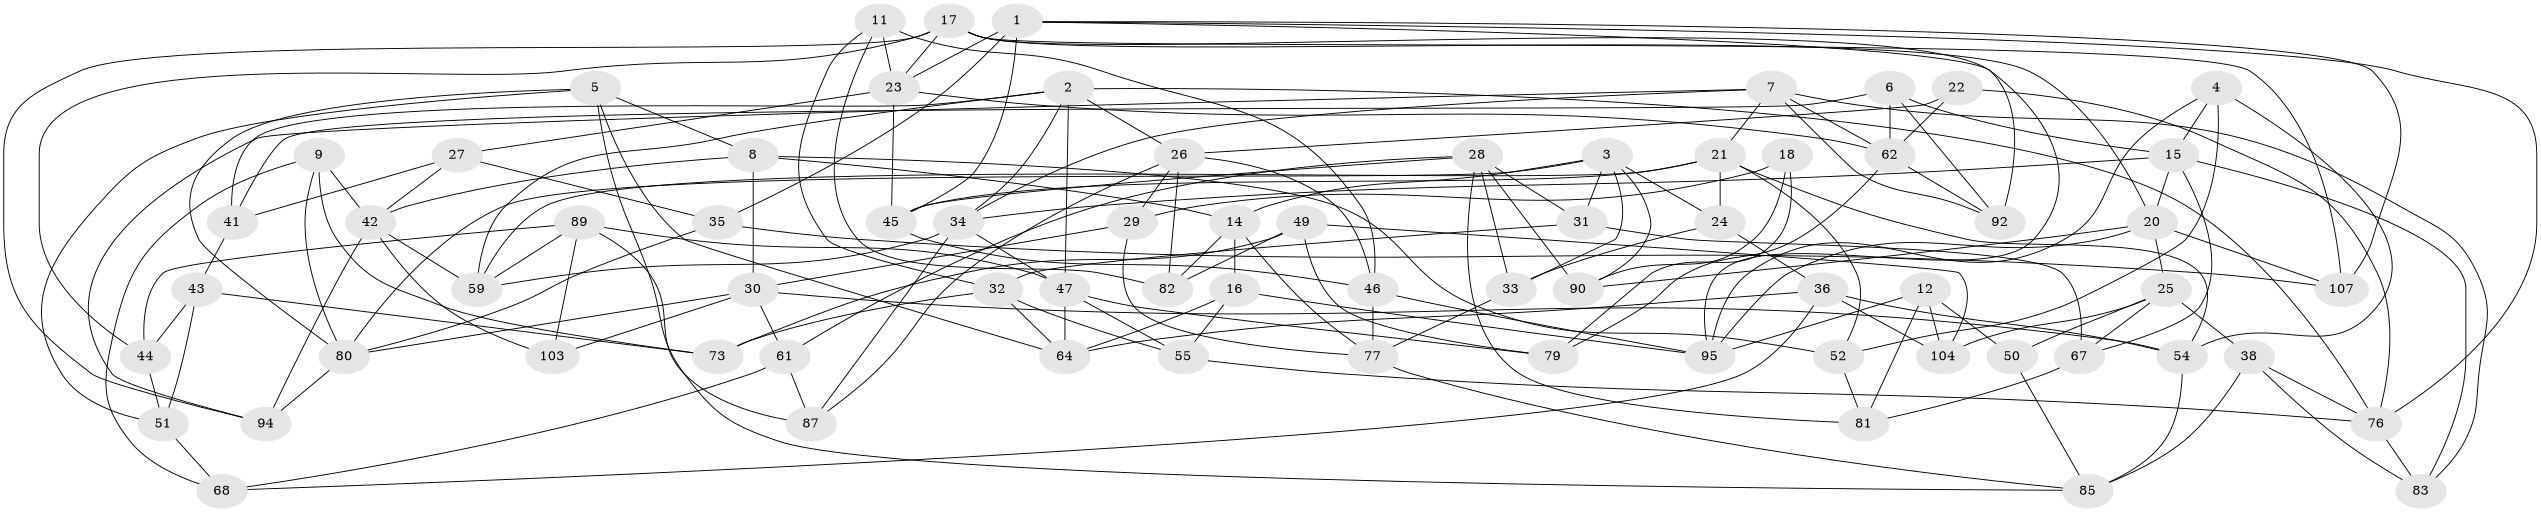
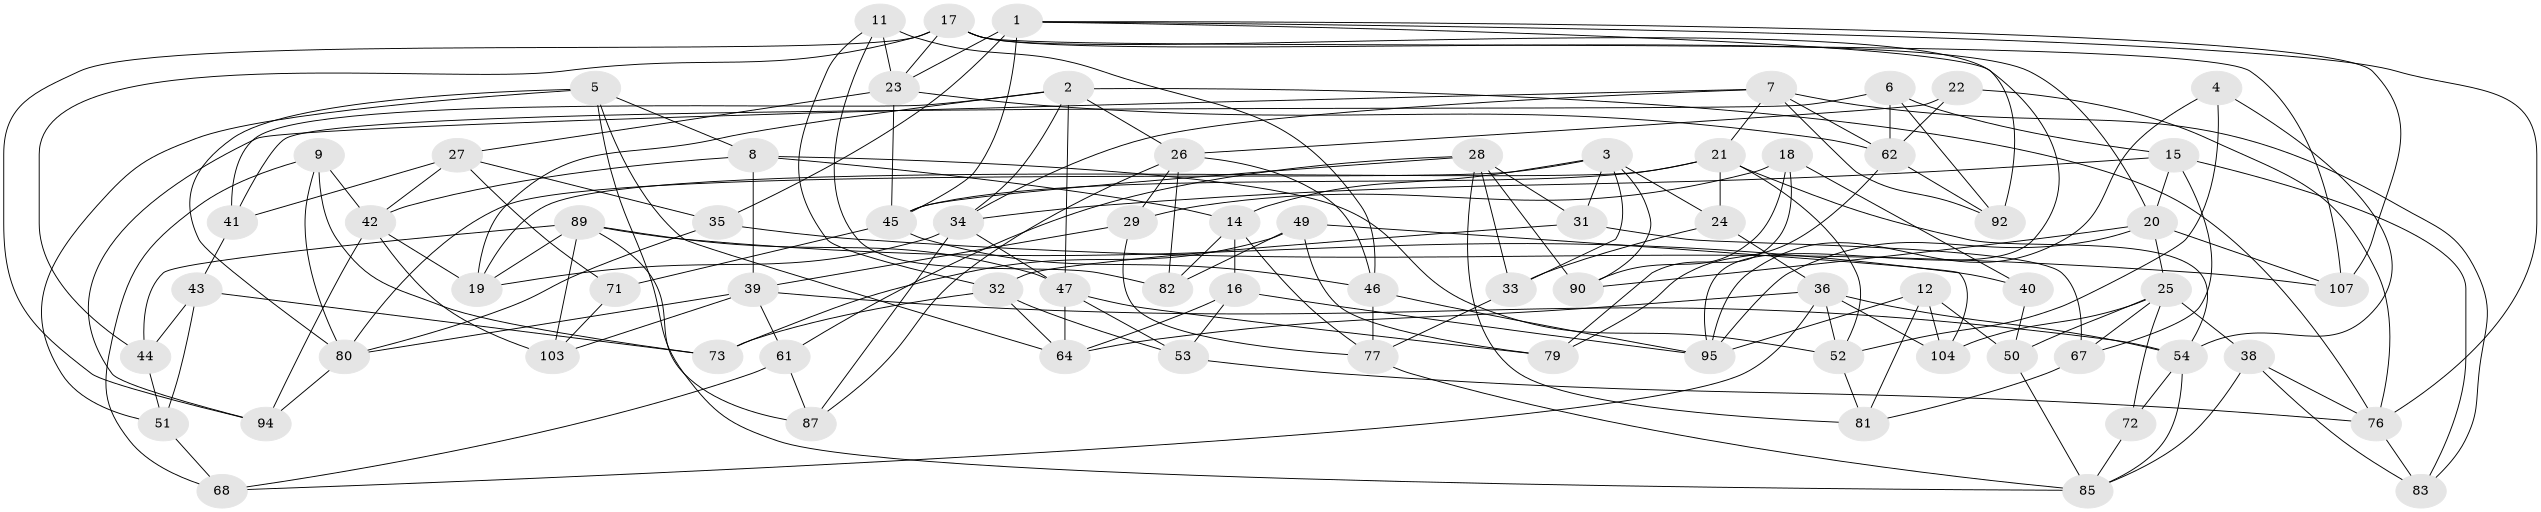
(2195, 122) -> none
(477, 290) -> (477, 290)
none -> (615, 290)
(753, 290) -> (753, 290)
none -> (2028, 290)
none -> (1831, 326)
(1183, 357) -> (1183, 357)
none -> (2131, 424)
